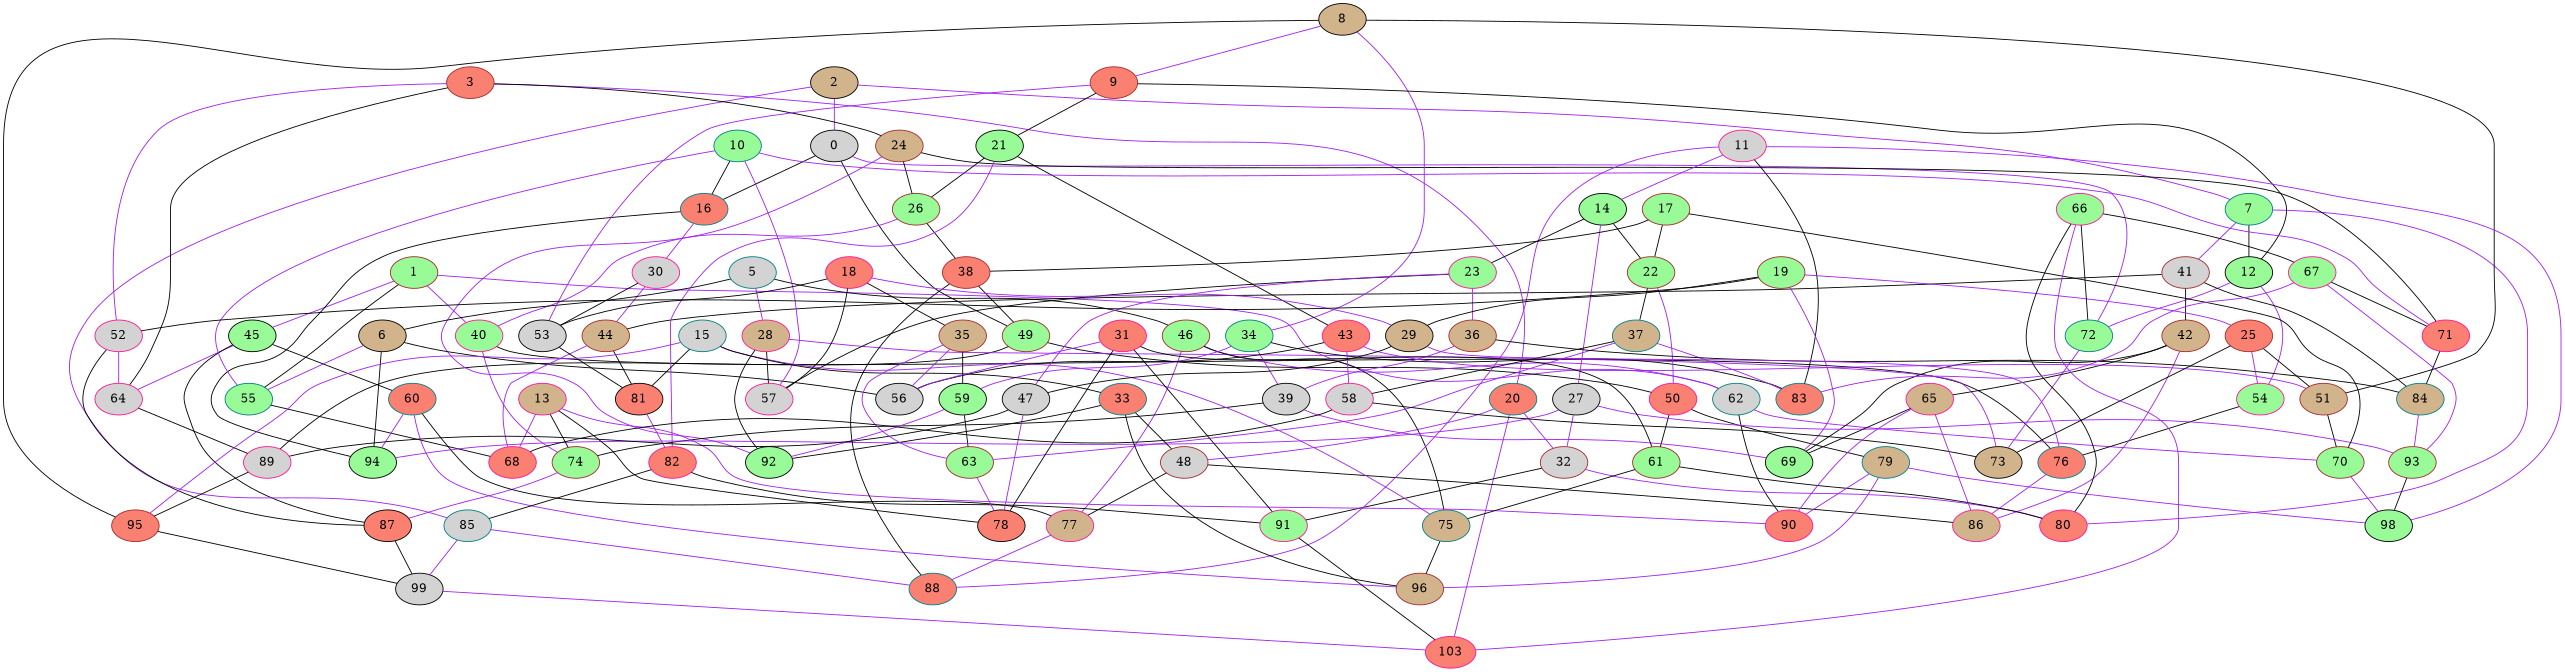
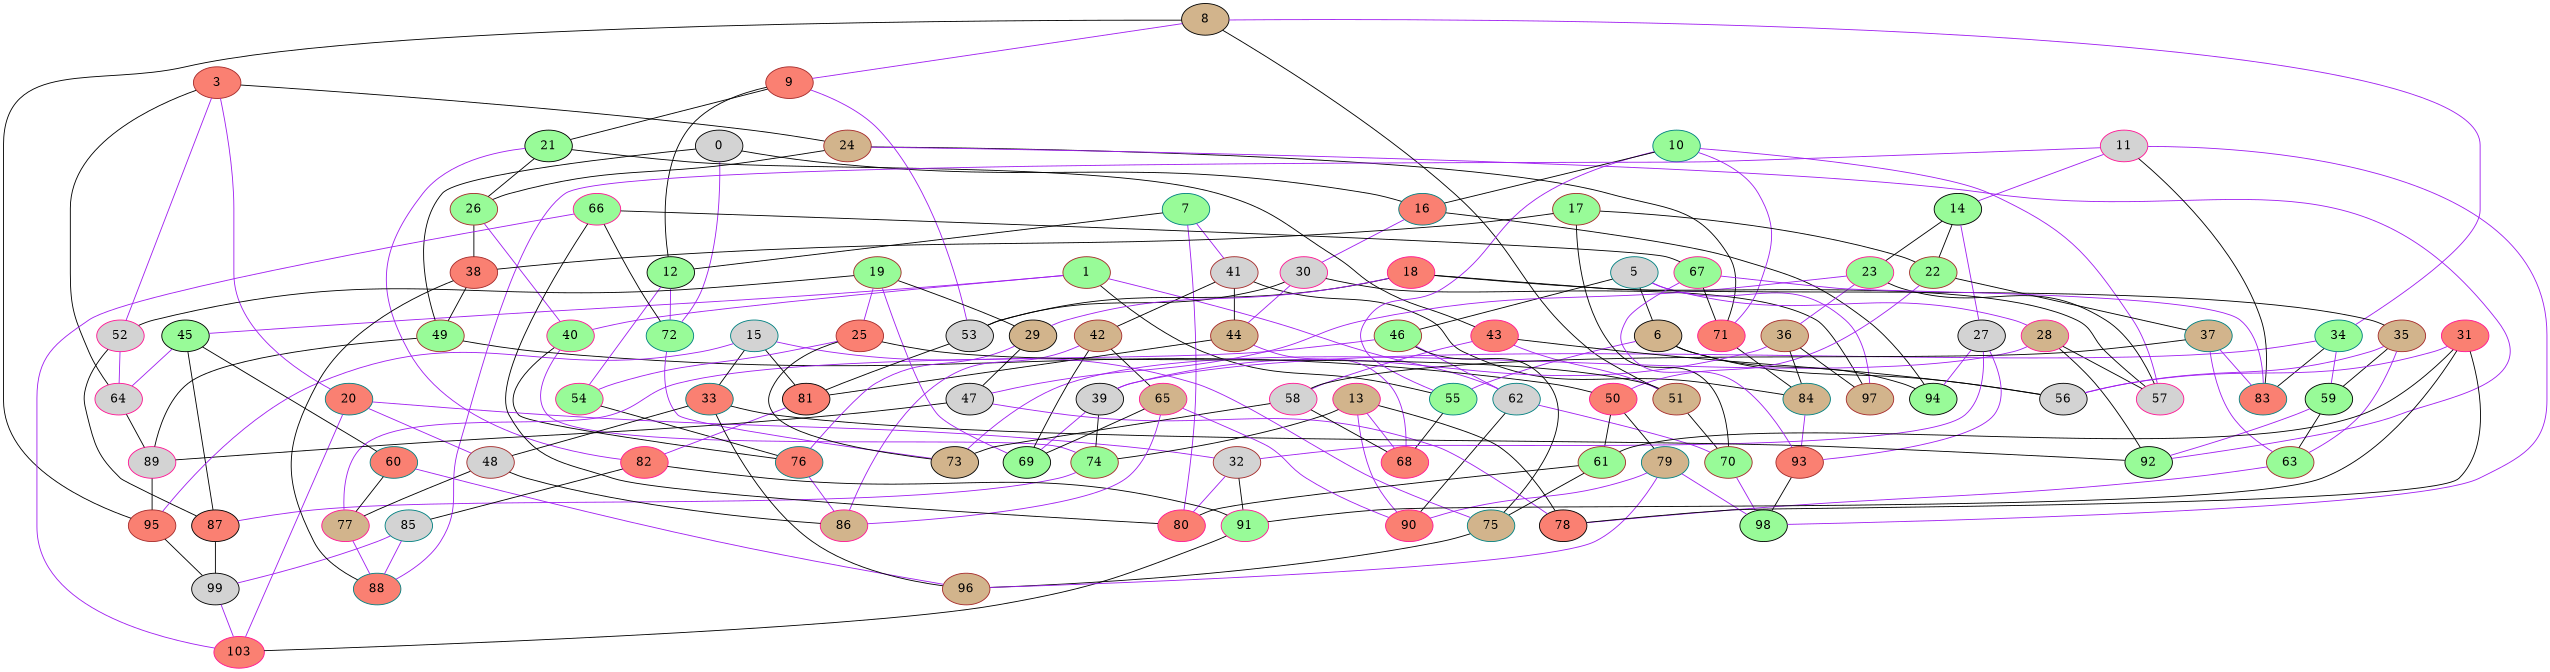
(834, 83) -> none
none -> (1870, 399)
(394, 428) -> none
(2412, 462) -> (1800, 462)
